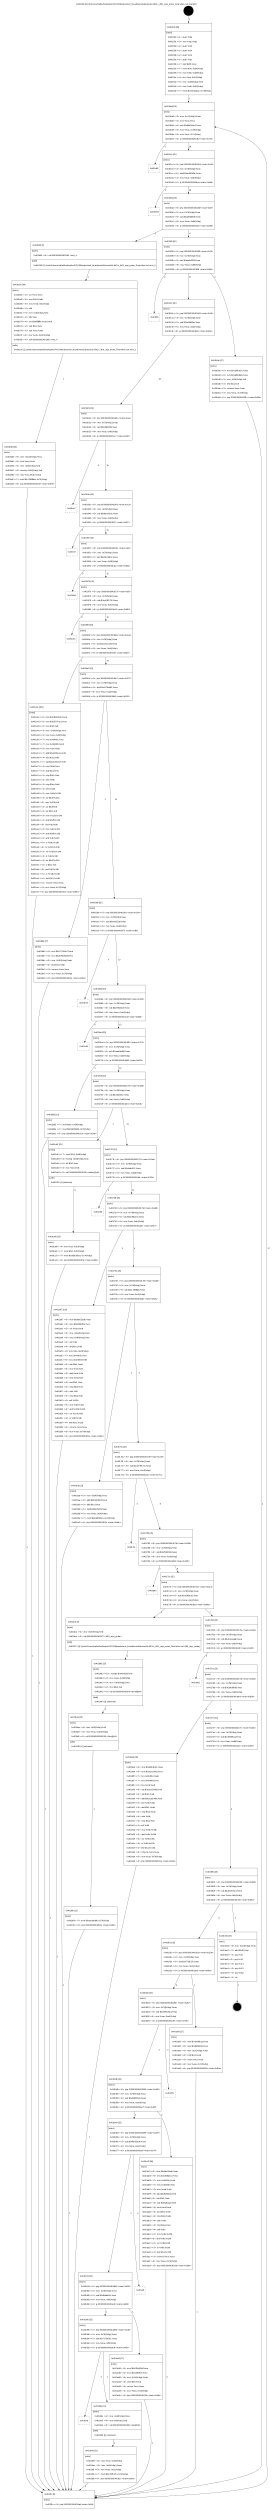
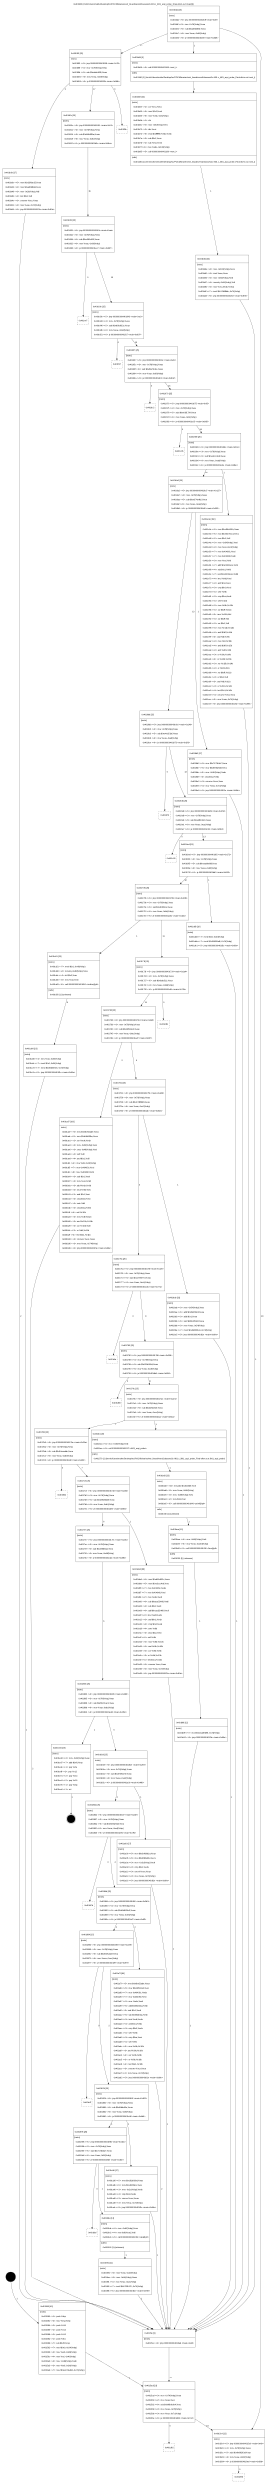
(189, 189) -> (261, 1217)
